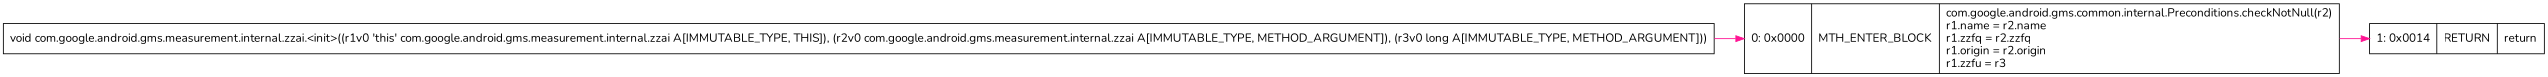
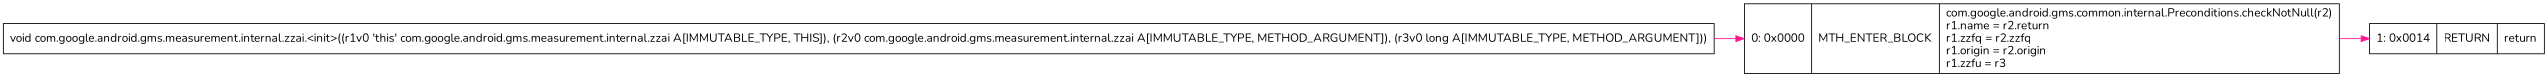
(1996, 26) -> (1998, 26)
